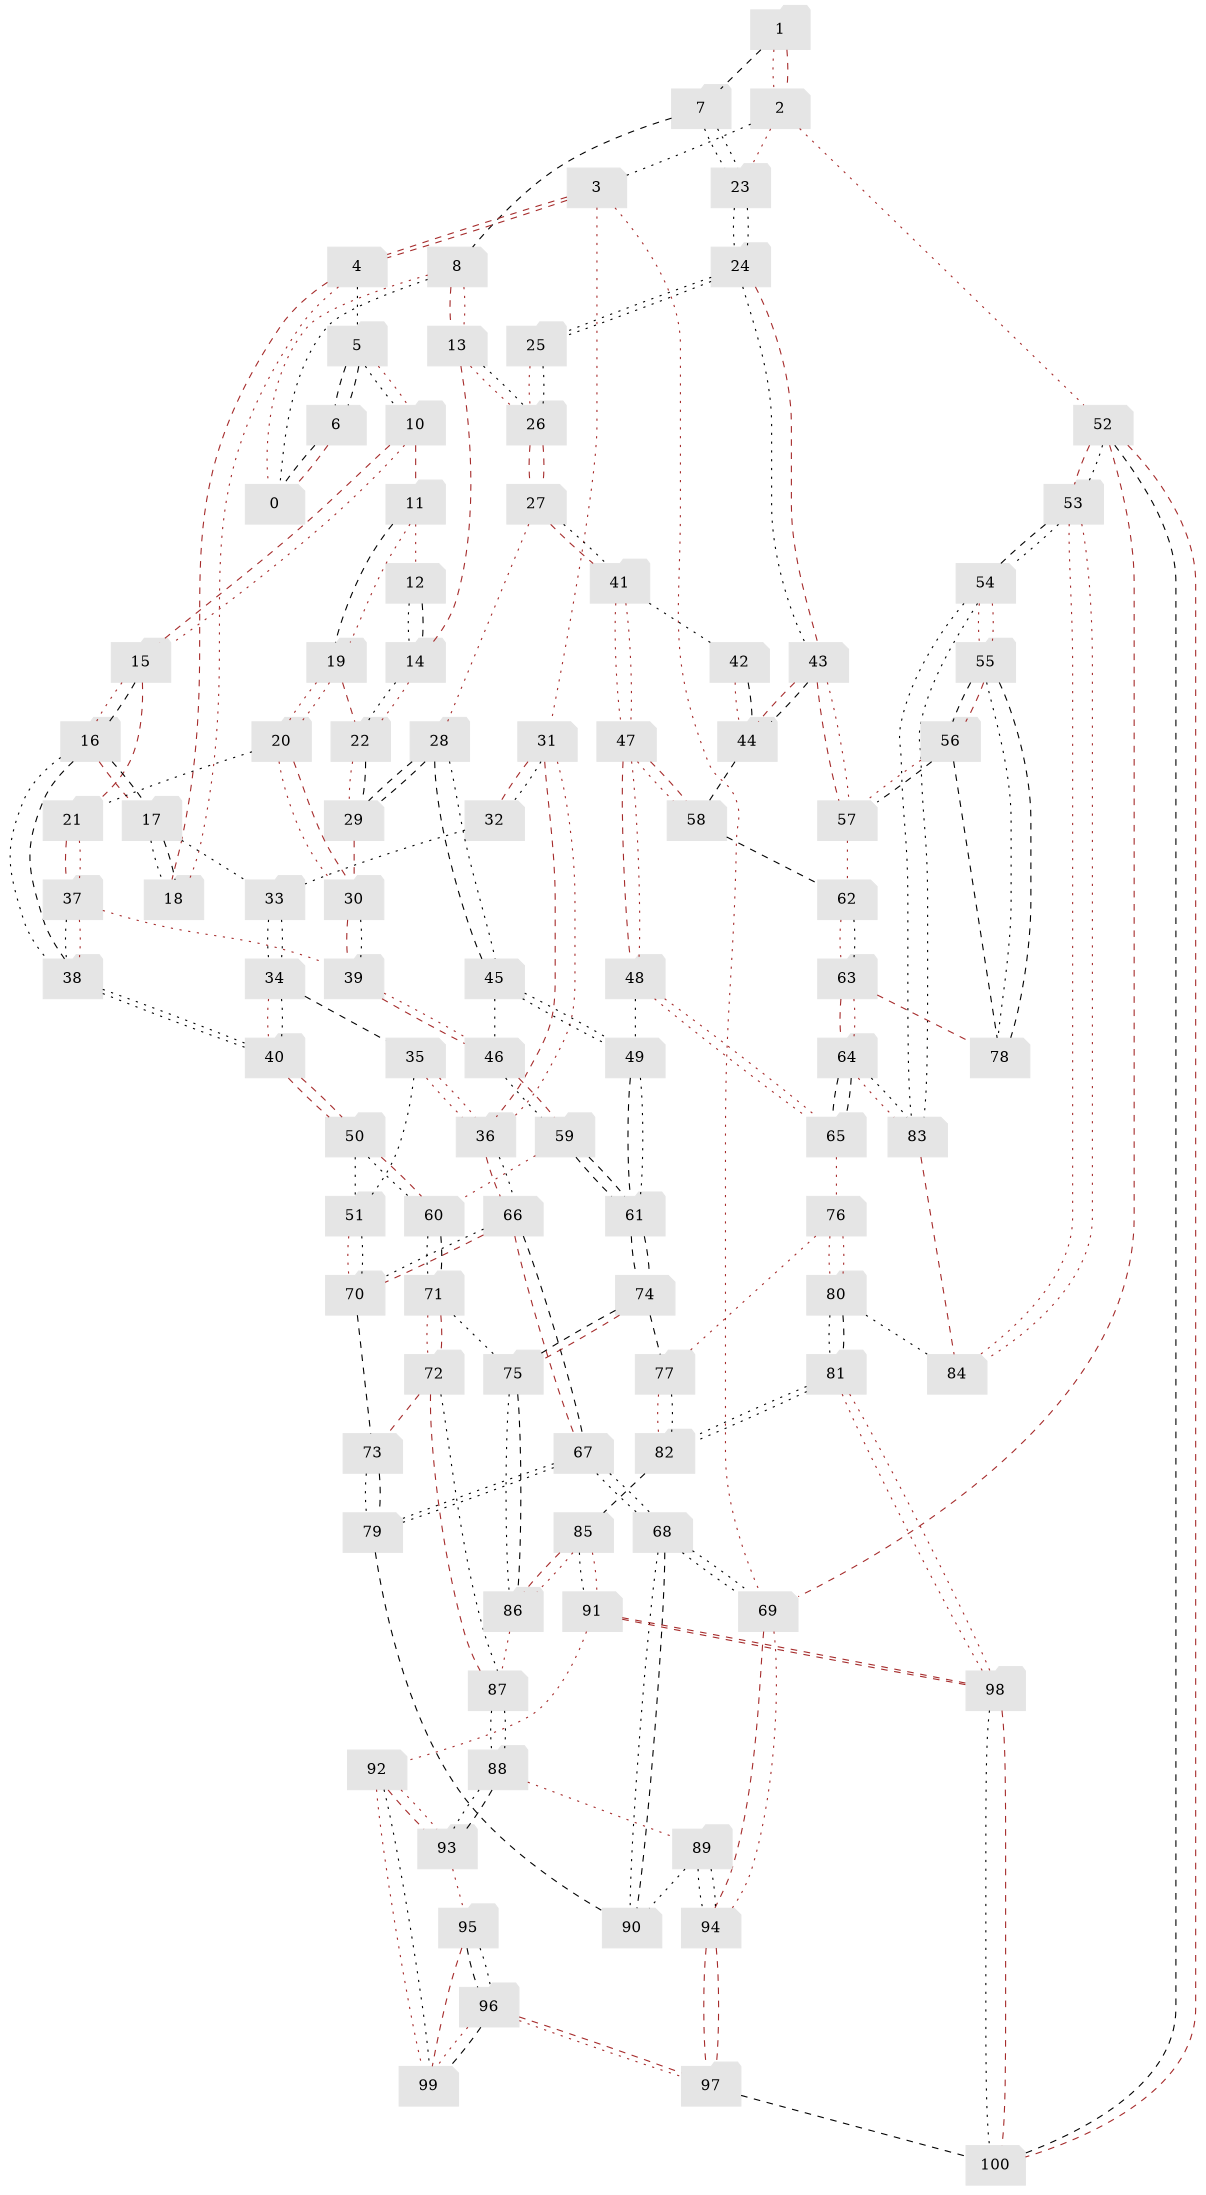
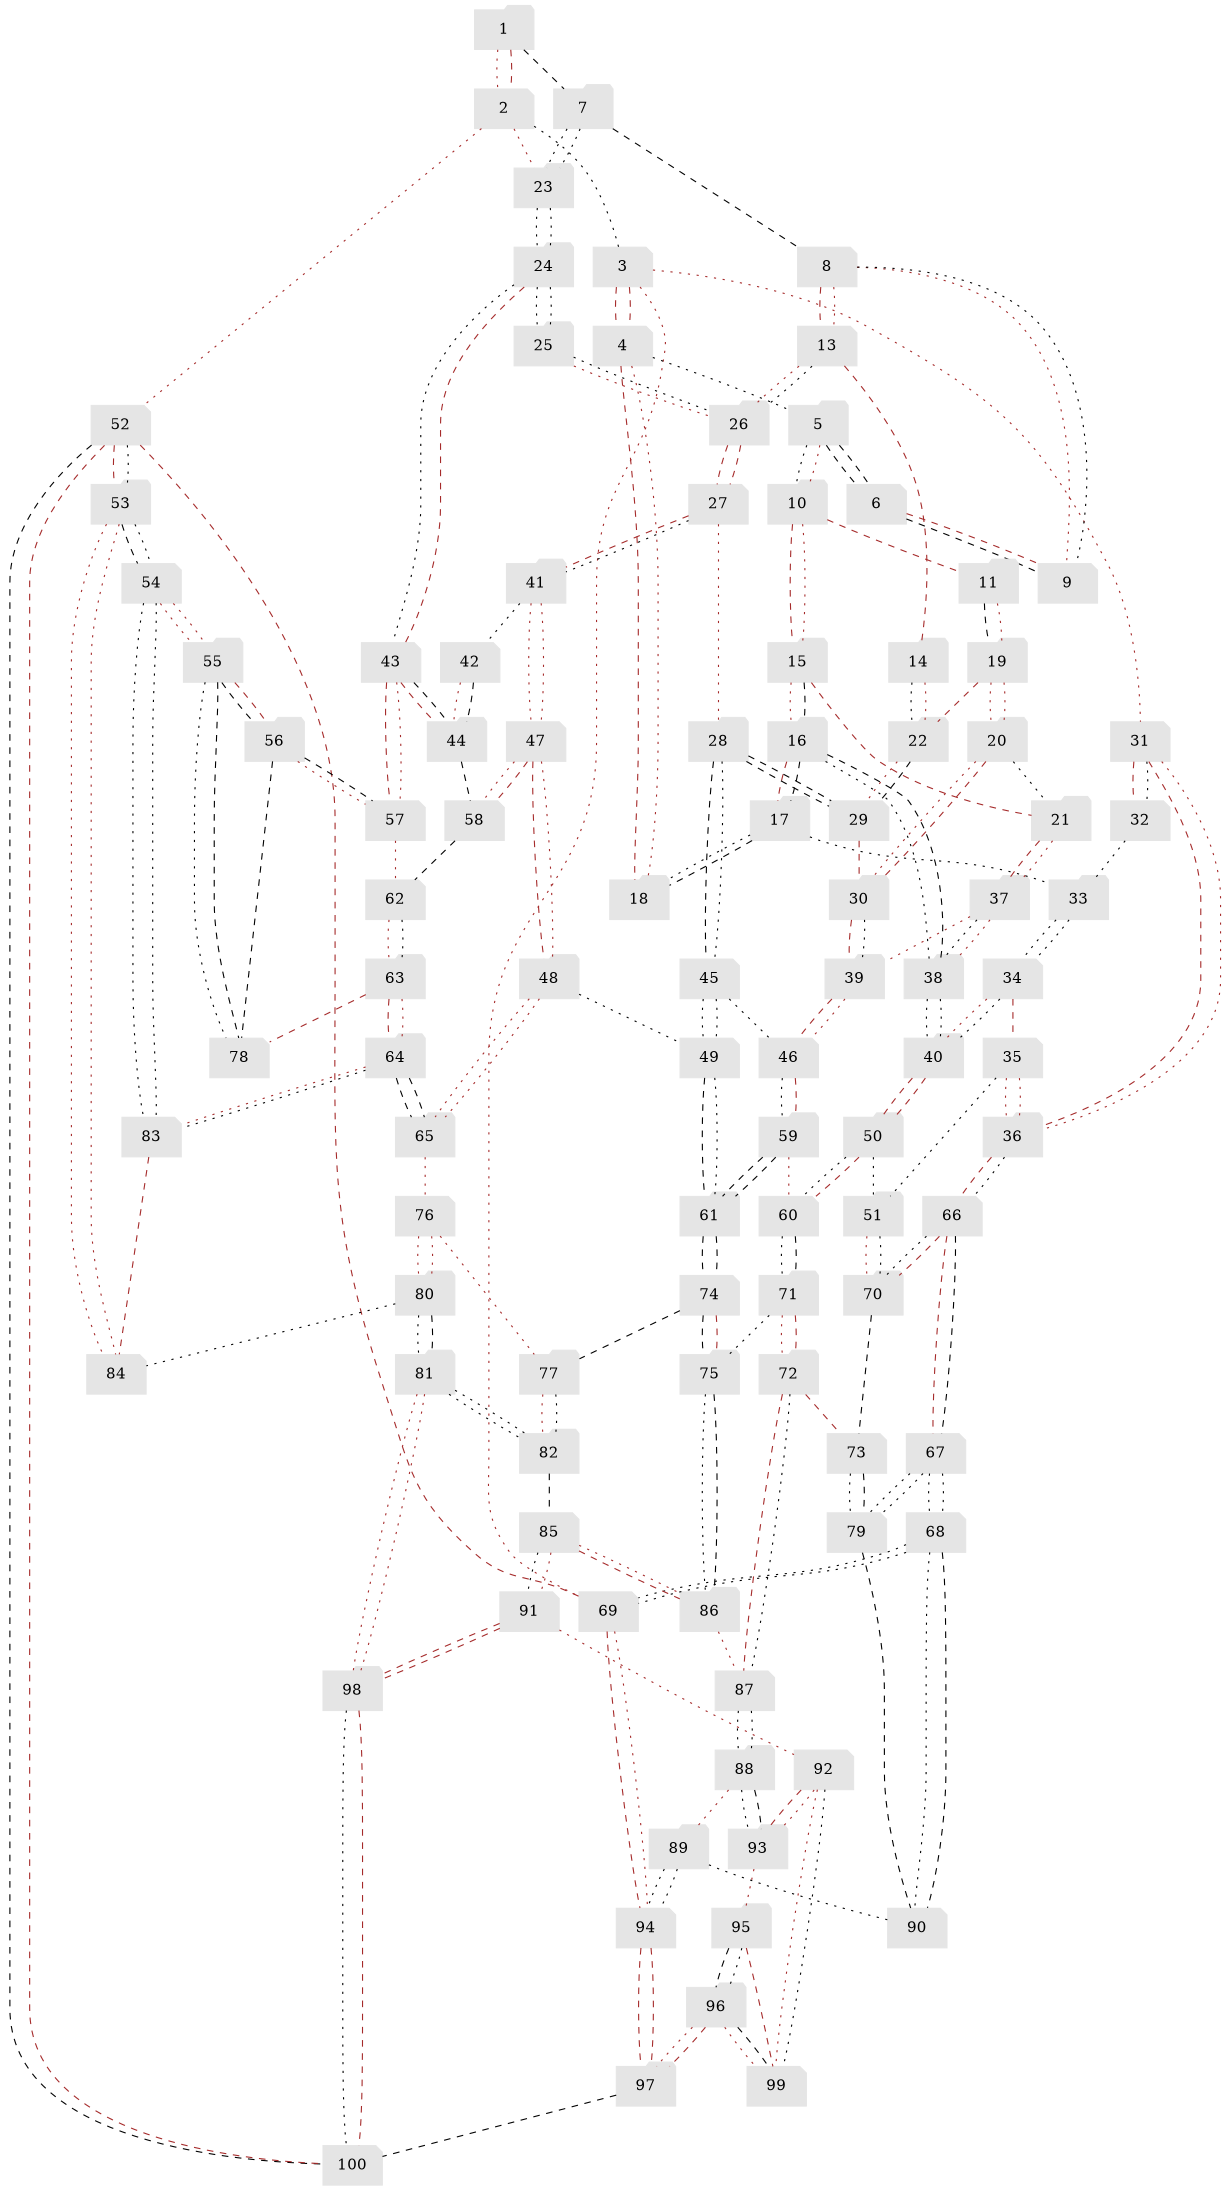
(275, 504) -> (1068, 583)
(416, 583) -> none
(345, 1018) -> (1013, 1019)
